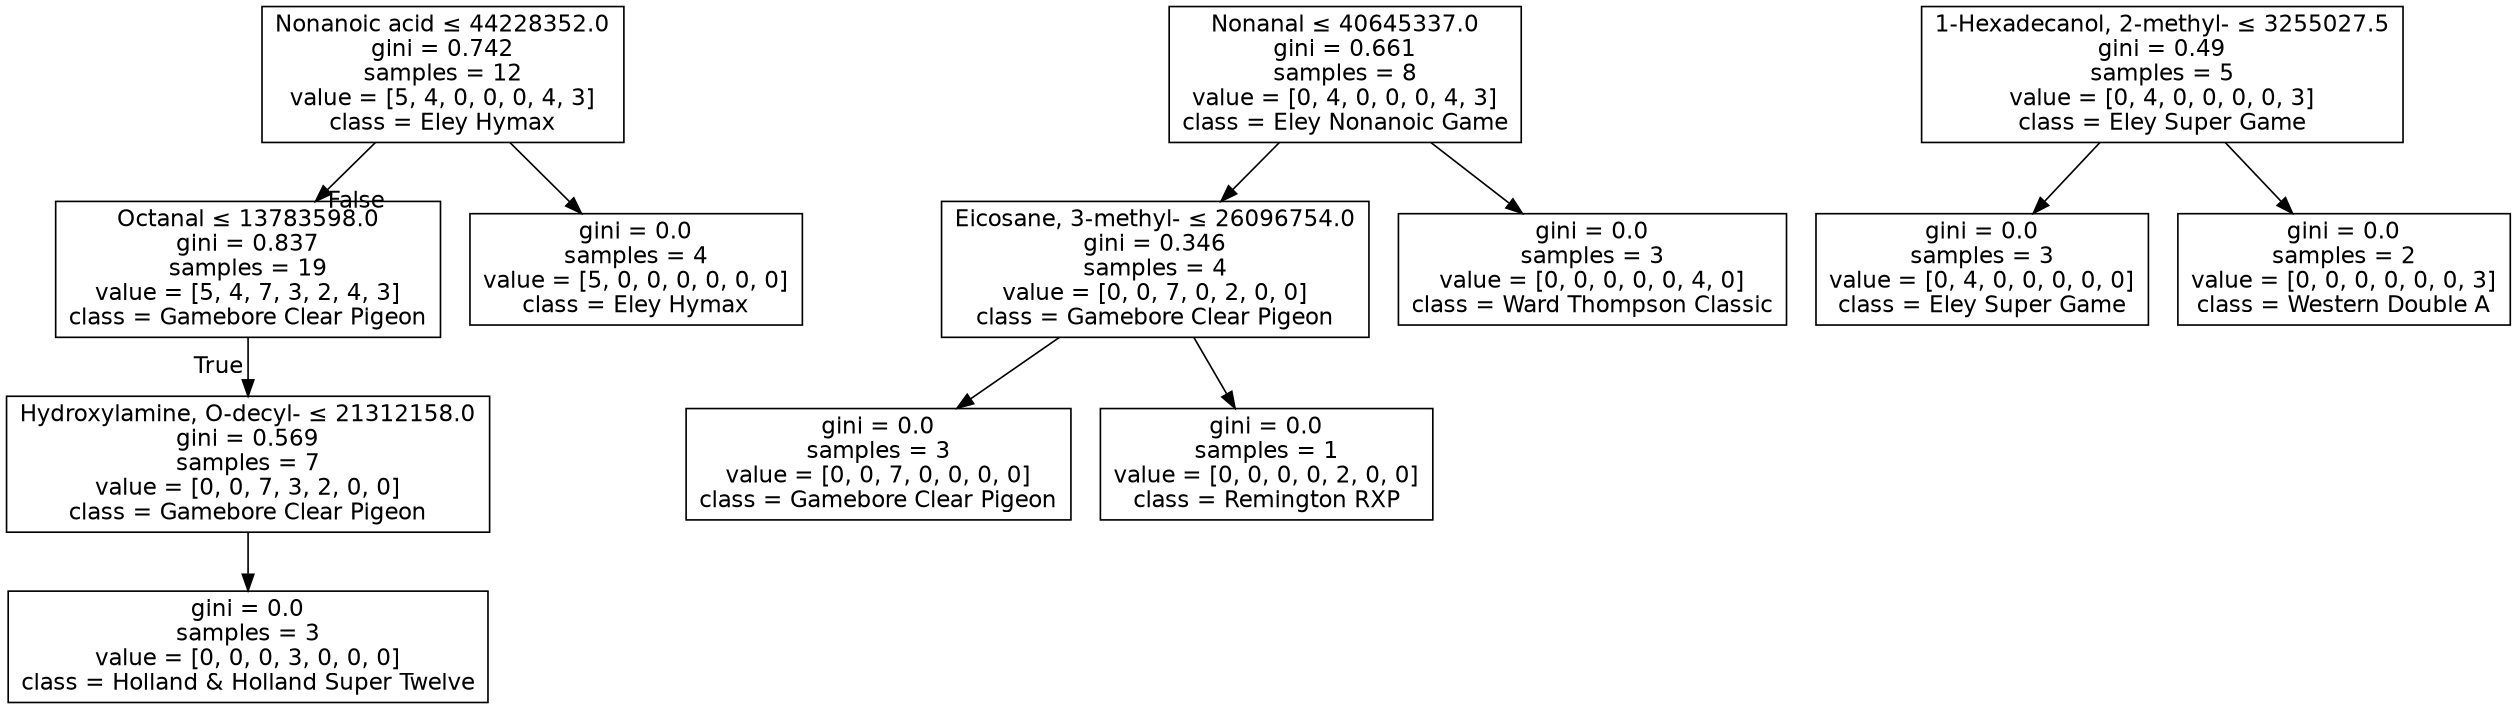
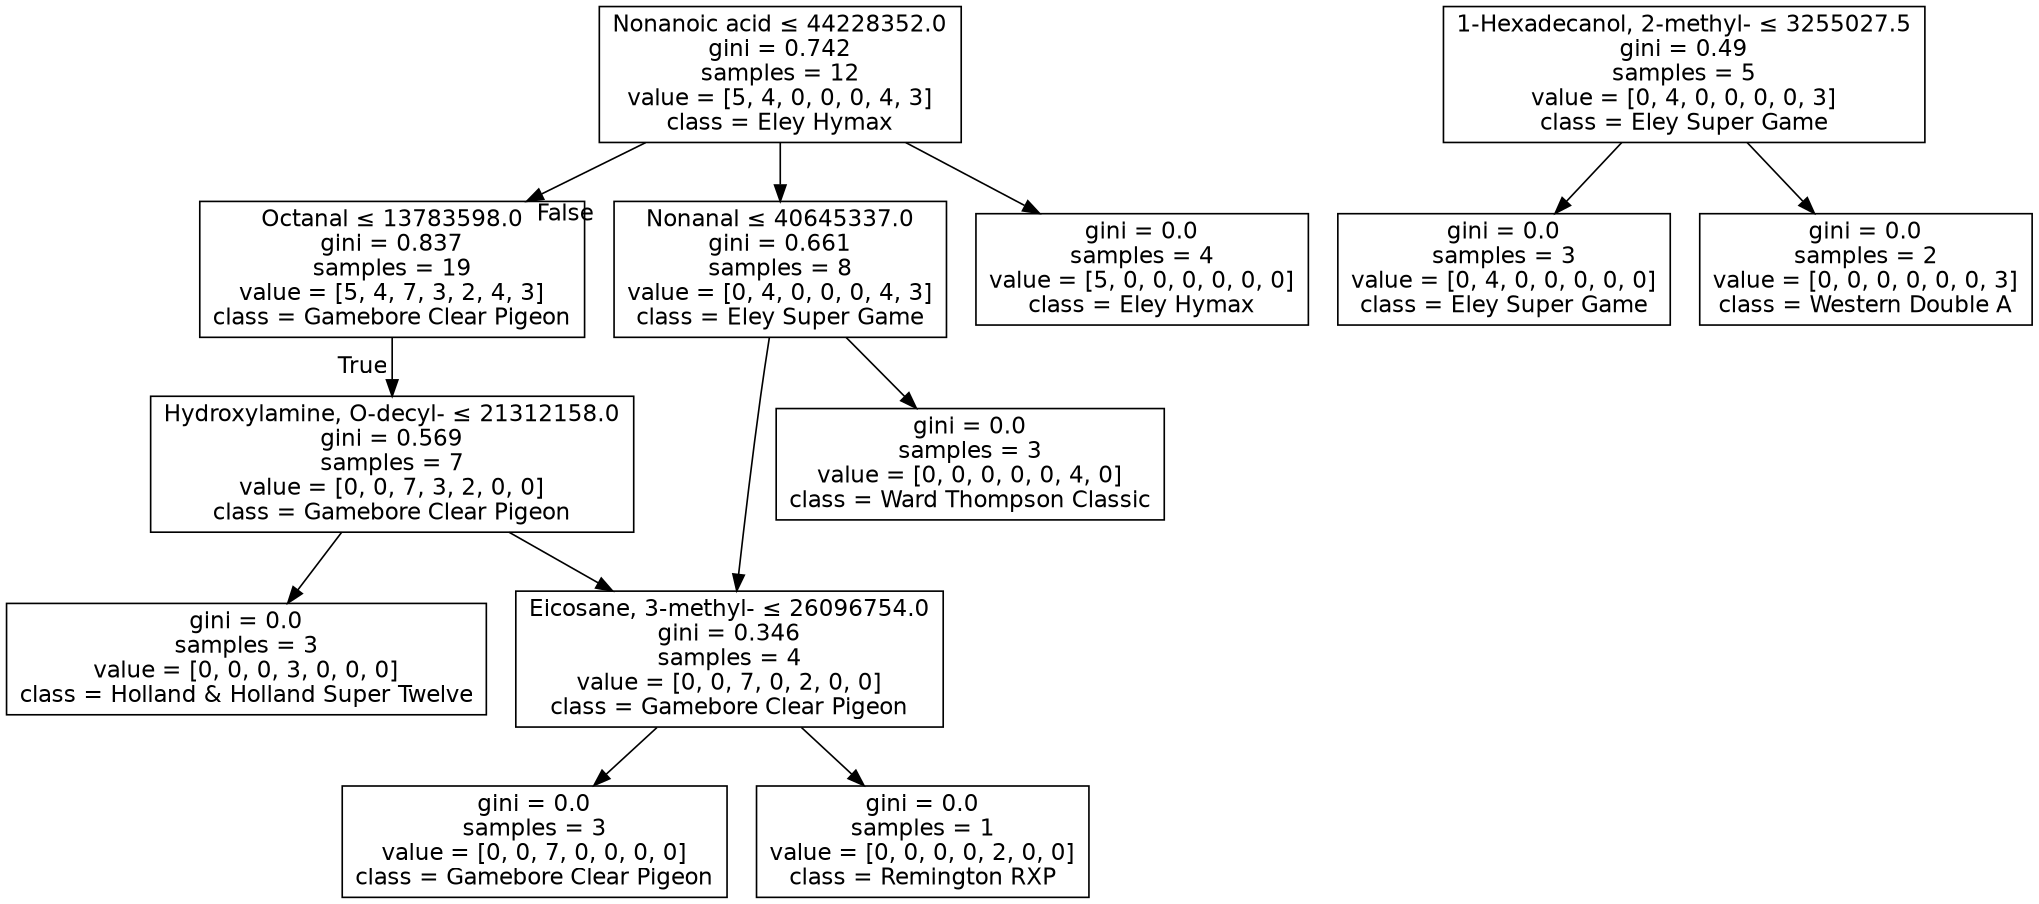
(1345, 123) -> (780, 318)
none -> (780, 164)
none -> (554, 558)
